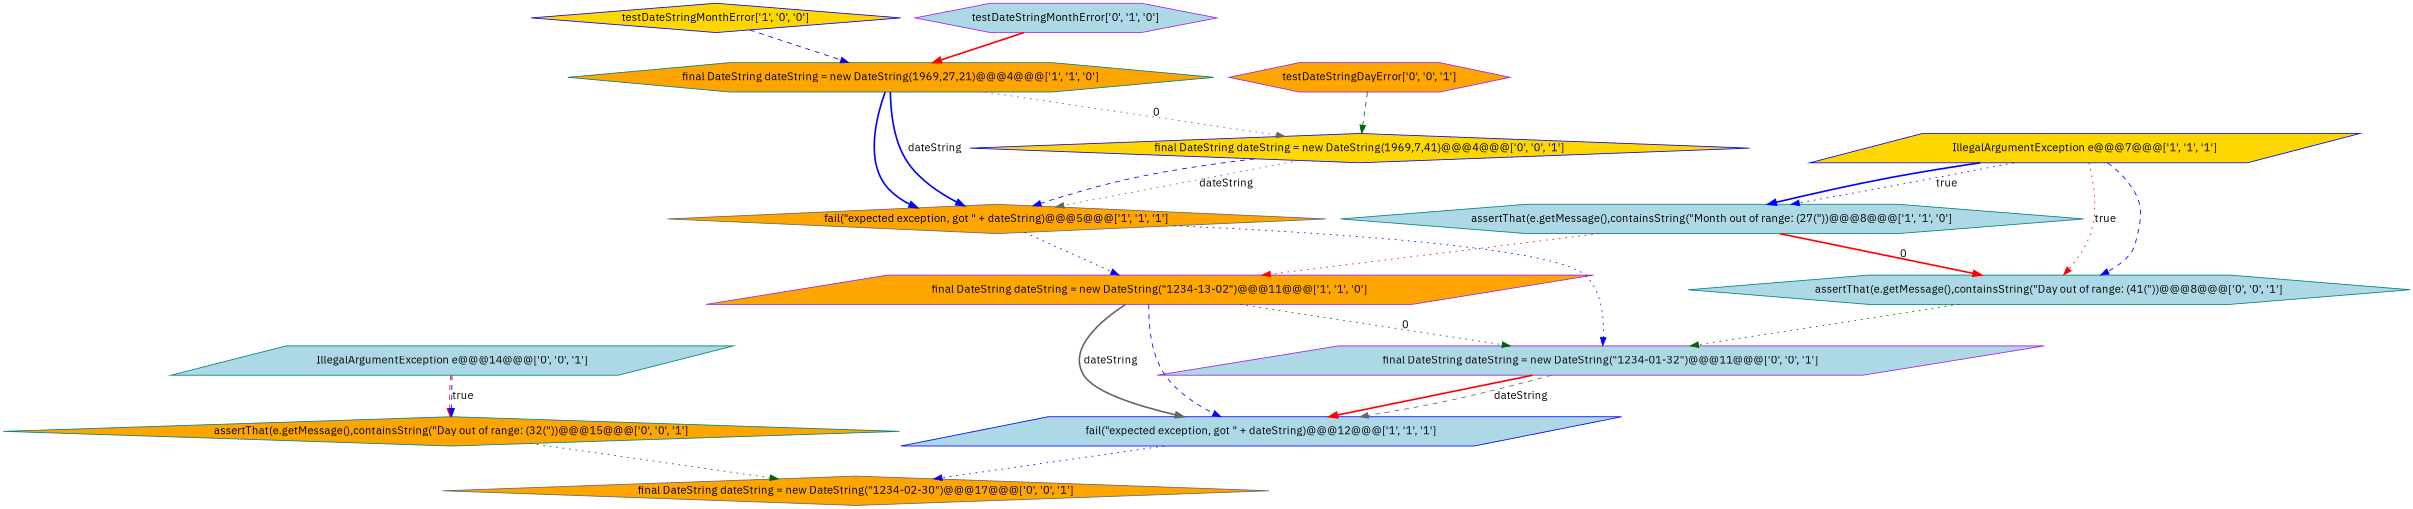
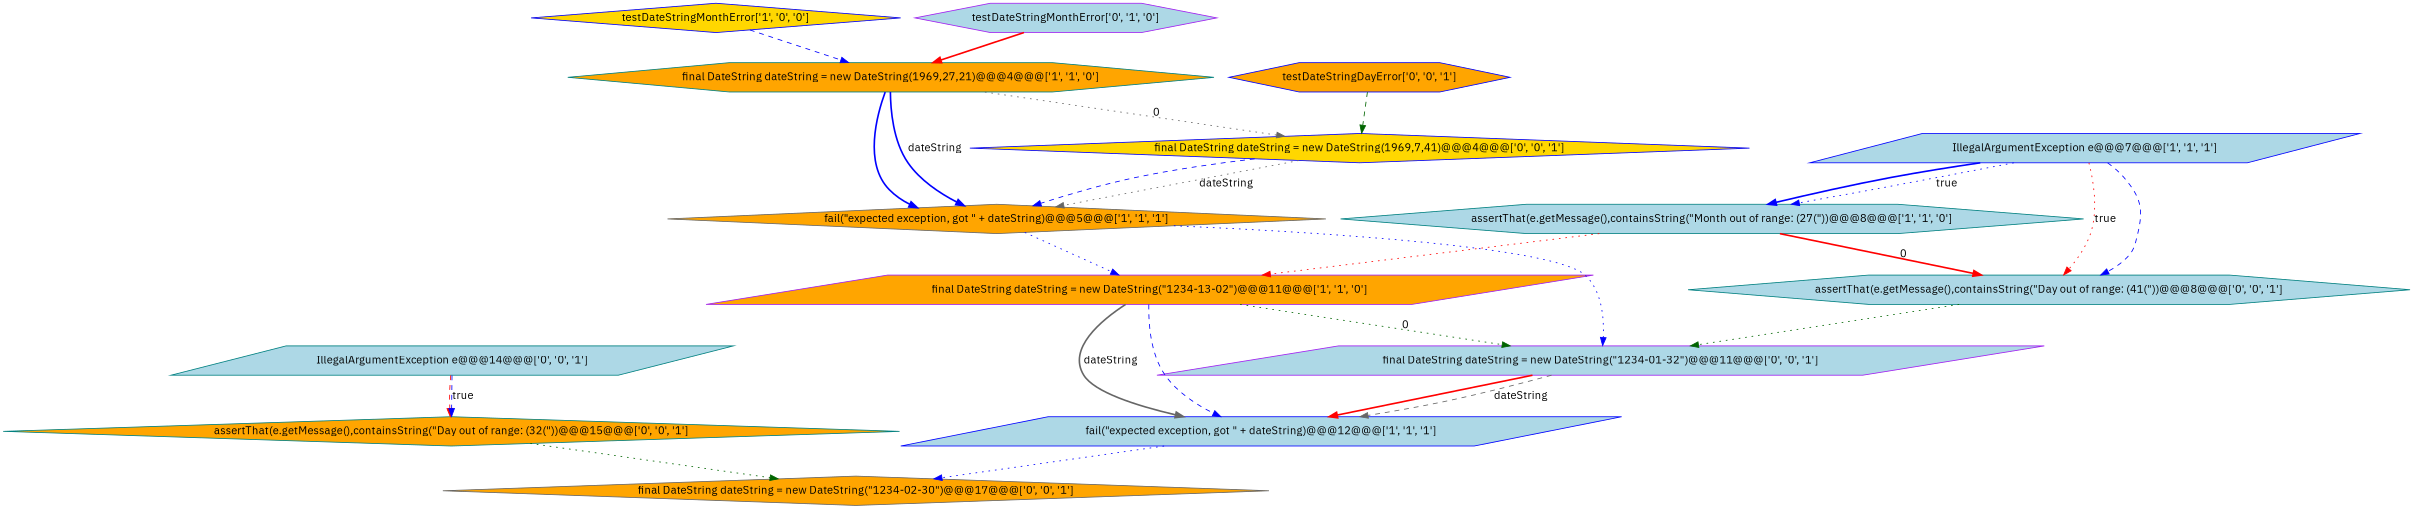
(1369, 77) -> (1369, 77)
(2085, 148) -> (2085, 148)
